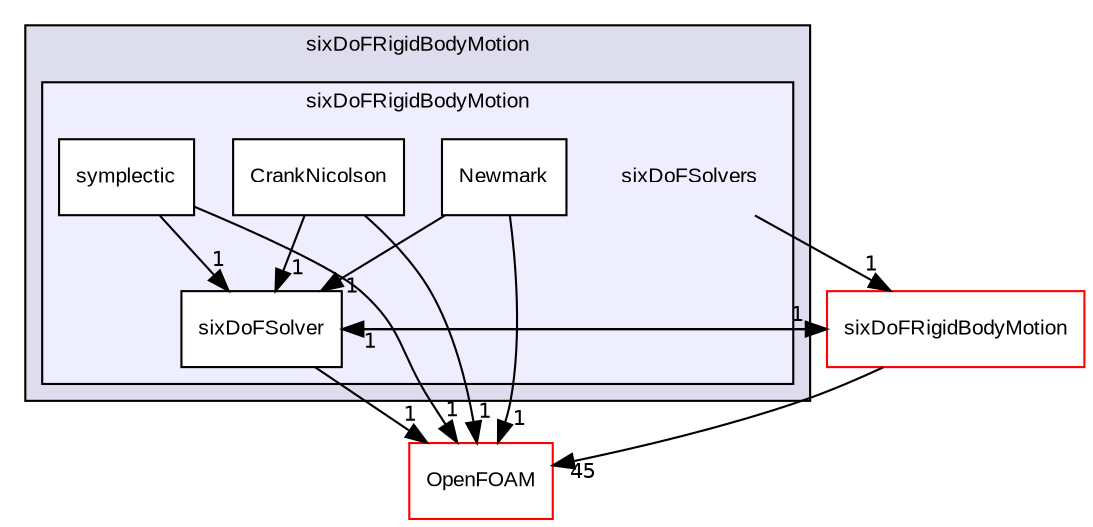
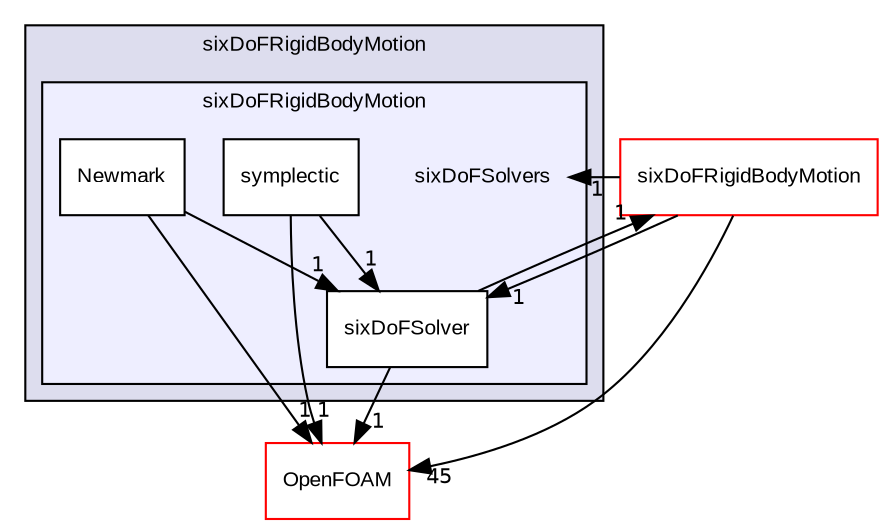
(319, 177) -> none
(825, 254) -> (605, 177)
